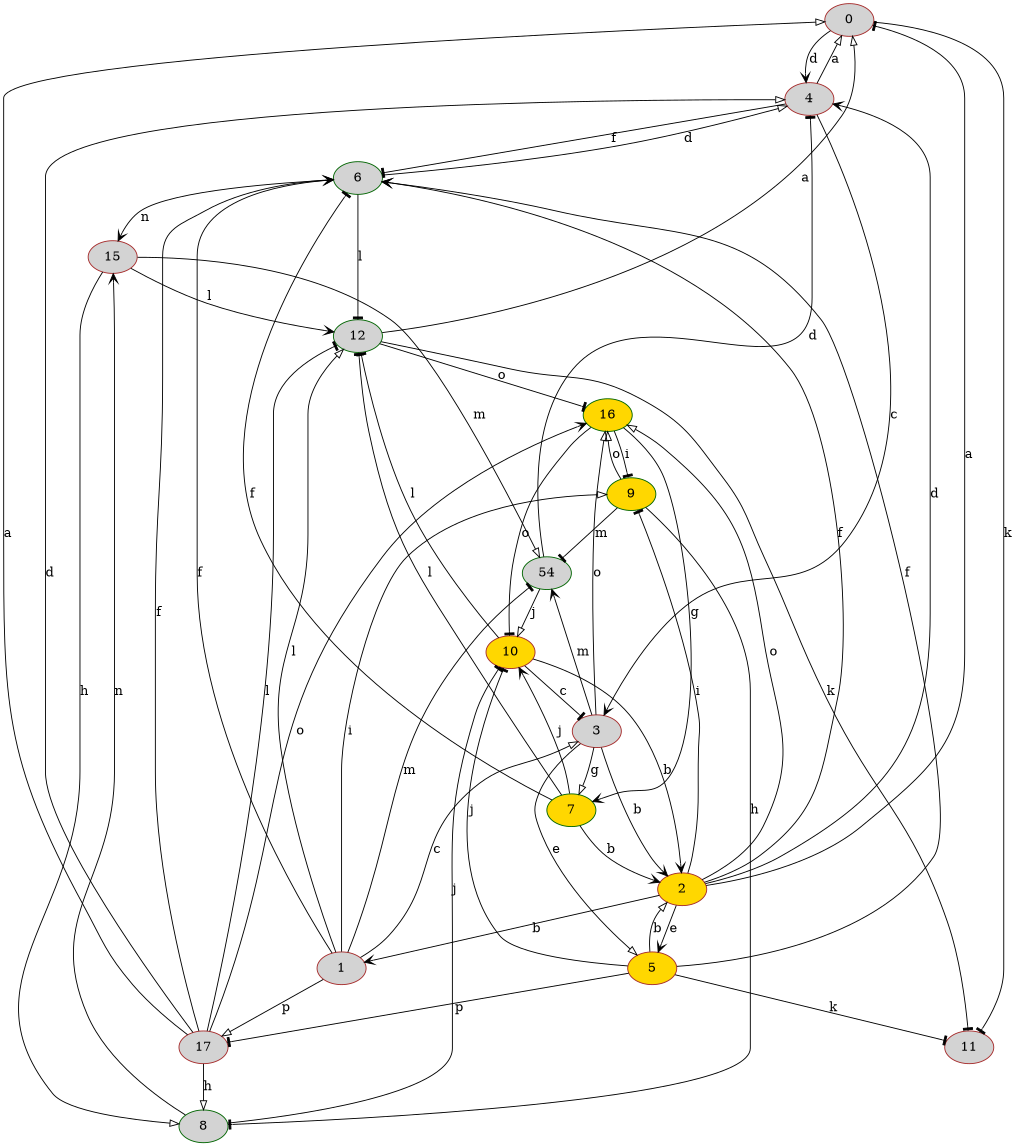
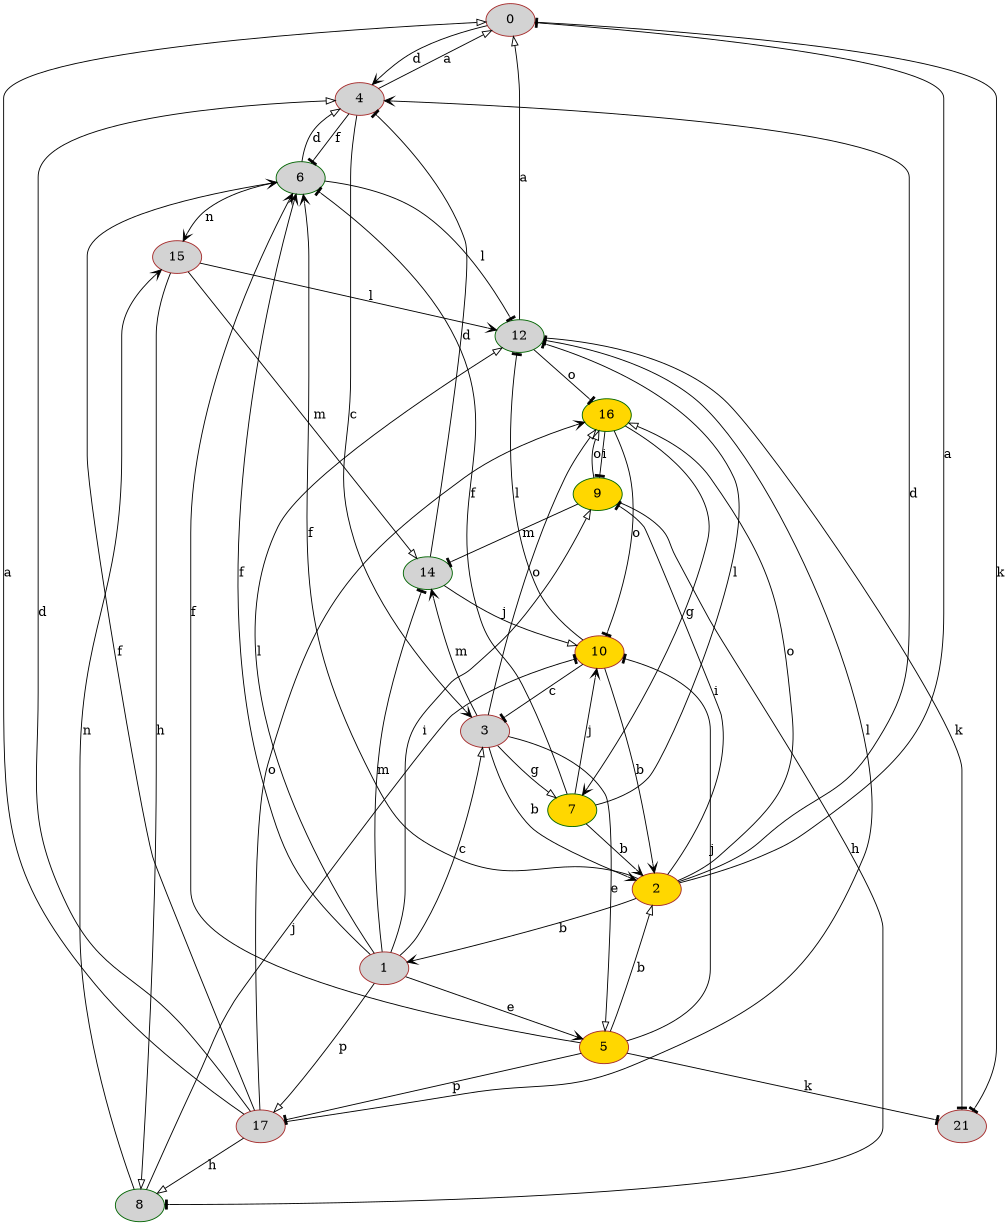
(547, 573) -> (428, 573)
(669, 925) -> (490, 1006)
(969, 1047) -> (962, 1126)
